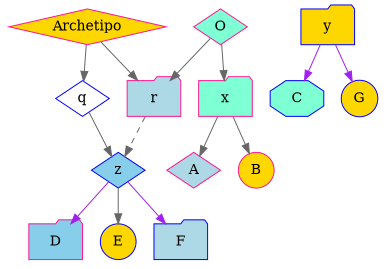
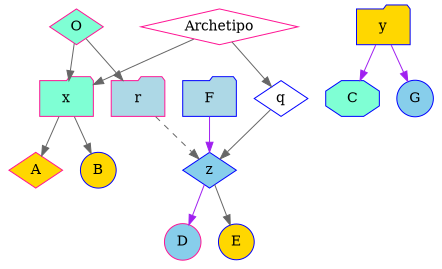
(87, 27) -> (219, 27)
(116, 58) -> (148, 60)
(360, 99) -> (415, 99)
(194, 170) -> (36, 170)
(256, 170) -> (98, 170)
(143, 199) -> (210, 129)
(56, 242) -> (183, 242)
